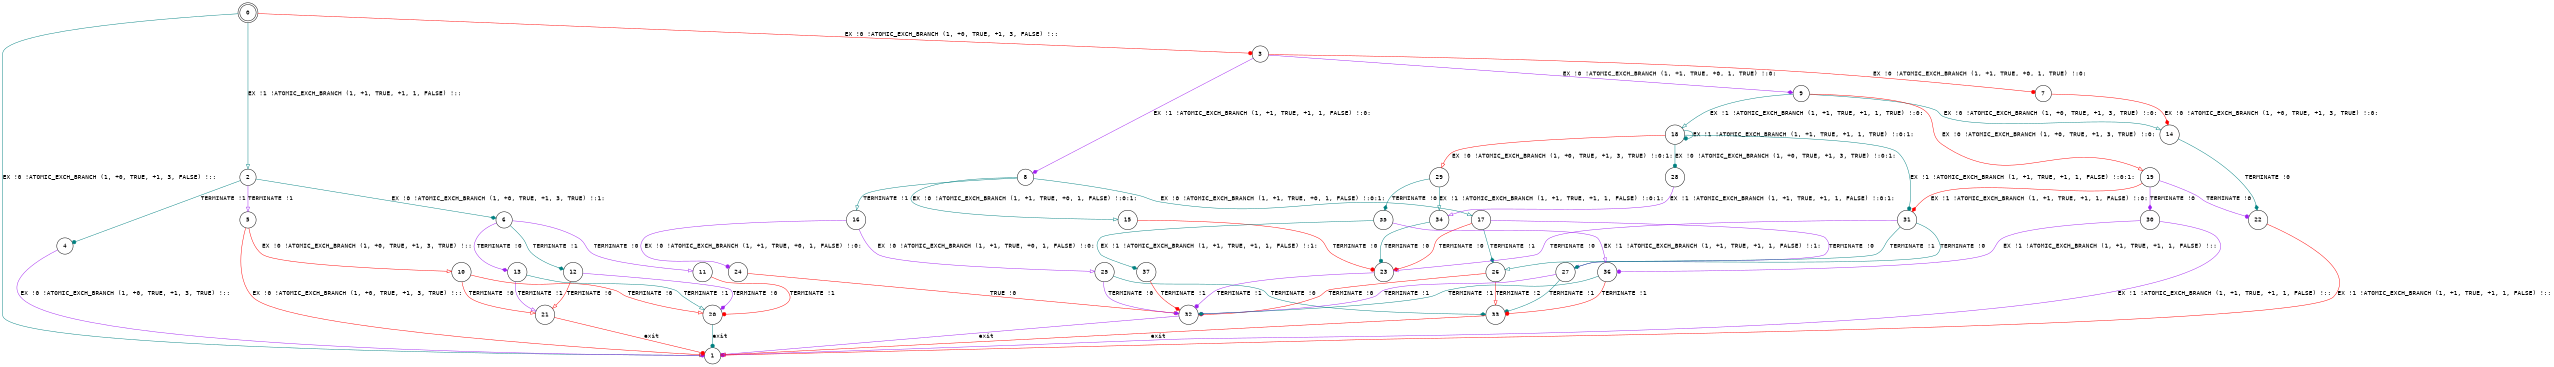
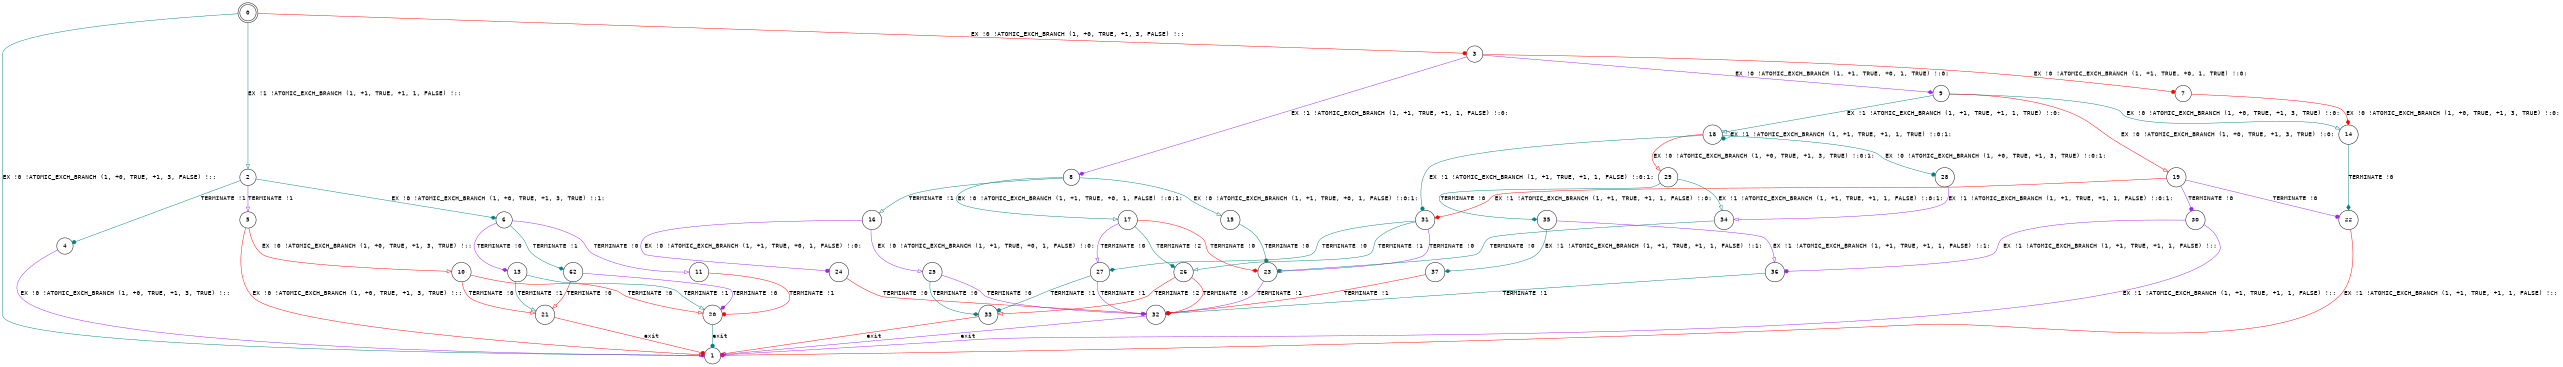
(2150, 196) -> (2186, 197)
(1272, 227) -> (1257, 238)
(1513, 246) -> (1179, 246)
(573, 272) -> (573, 272)
(1003, 293) -> (906, 293)
(519, 298) -> (519, 298)
(1562, 307) -> none
